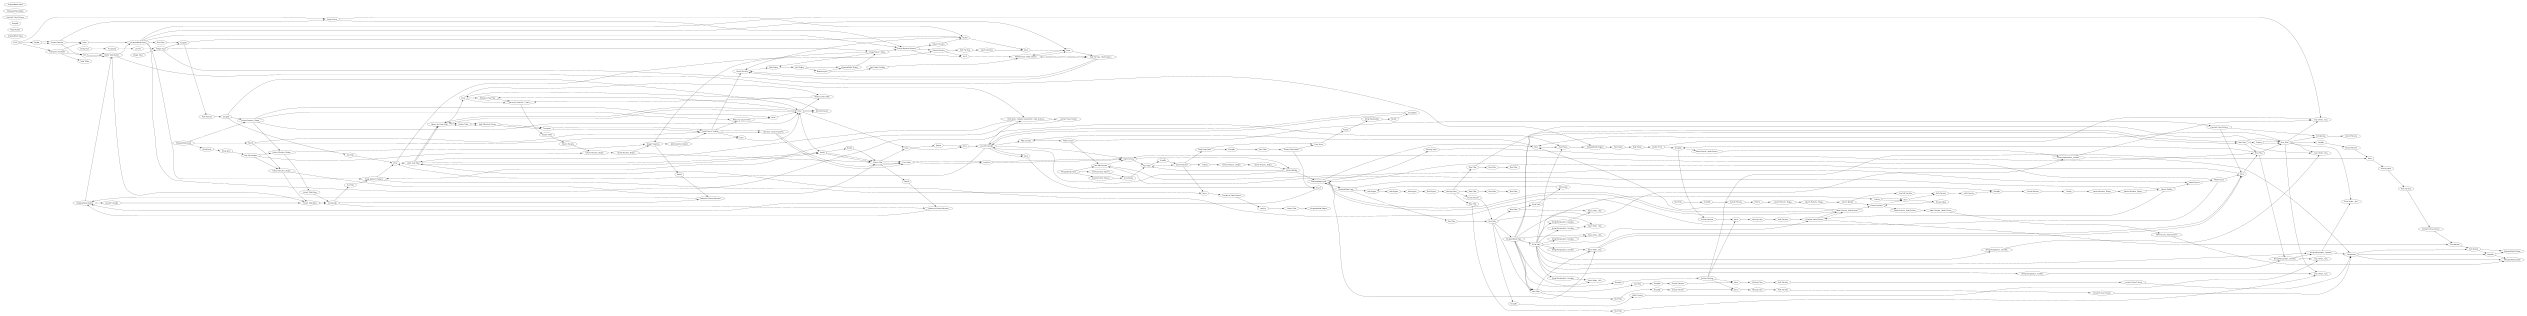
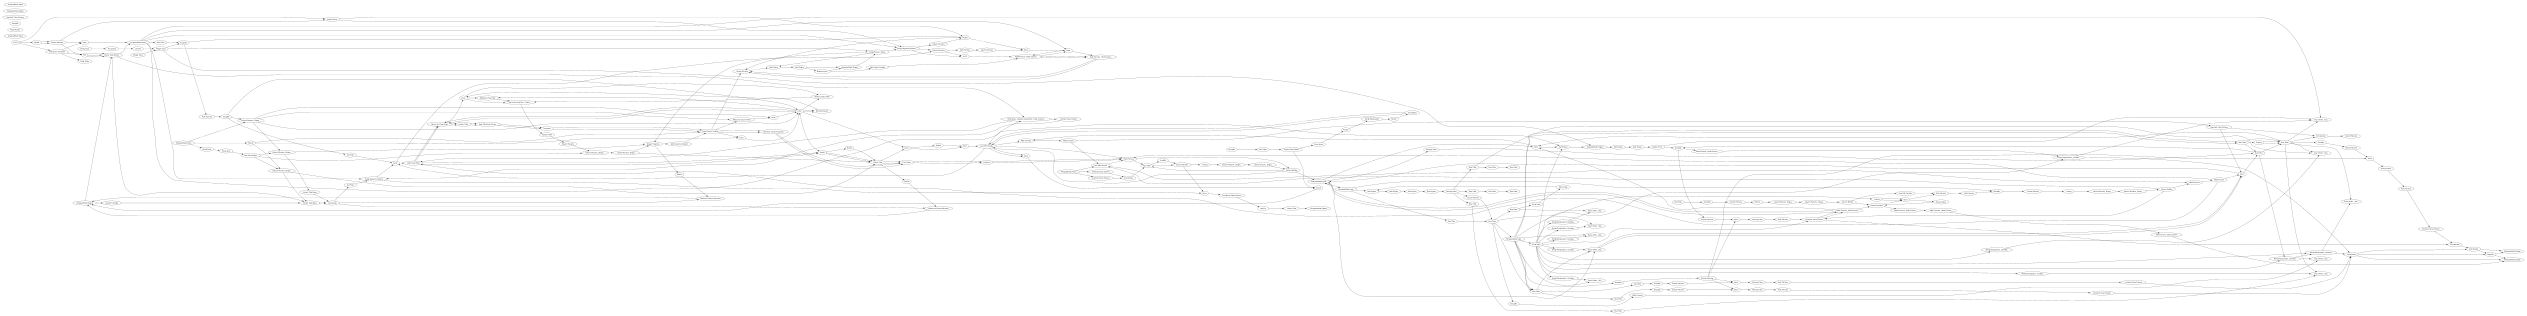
(1205, 150) -> none
